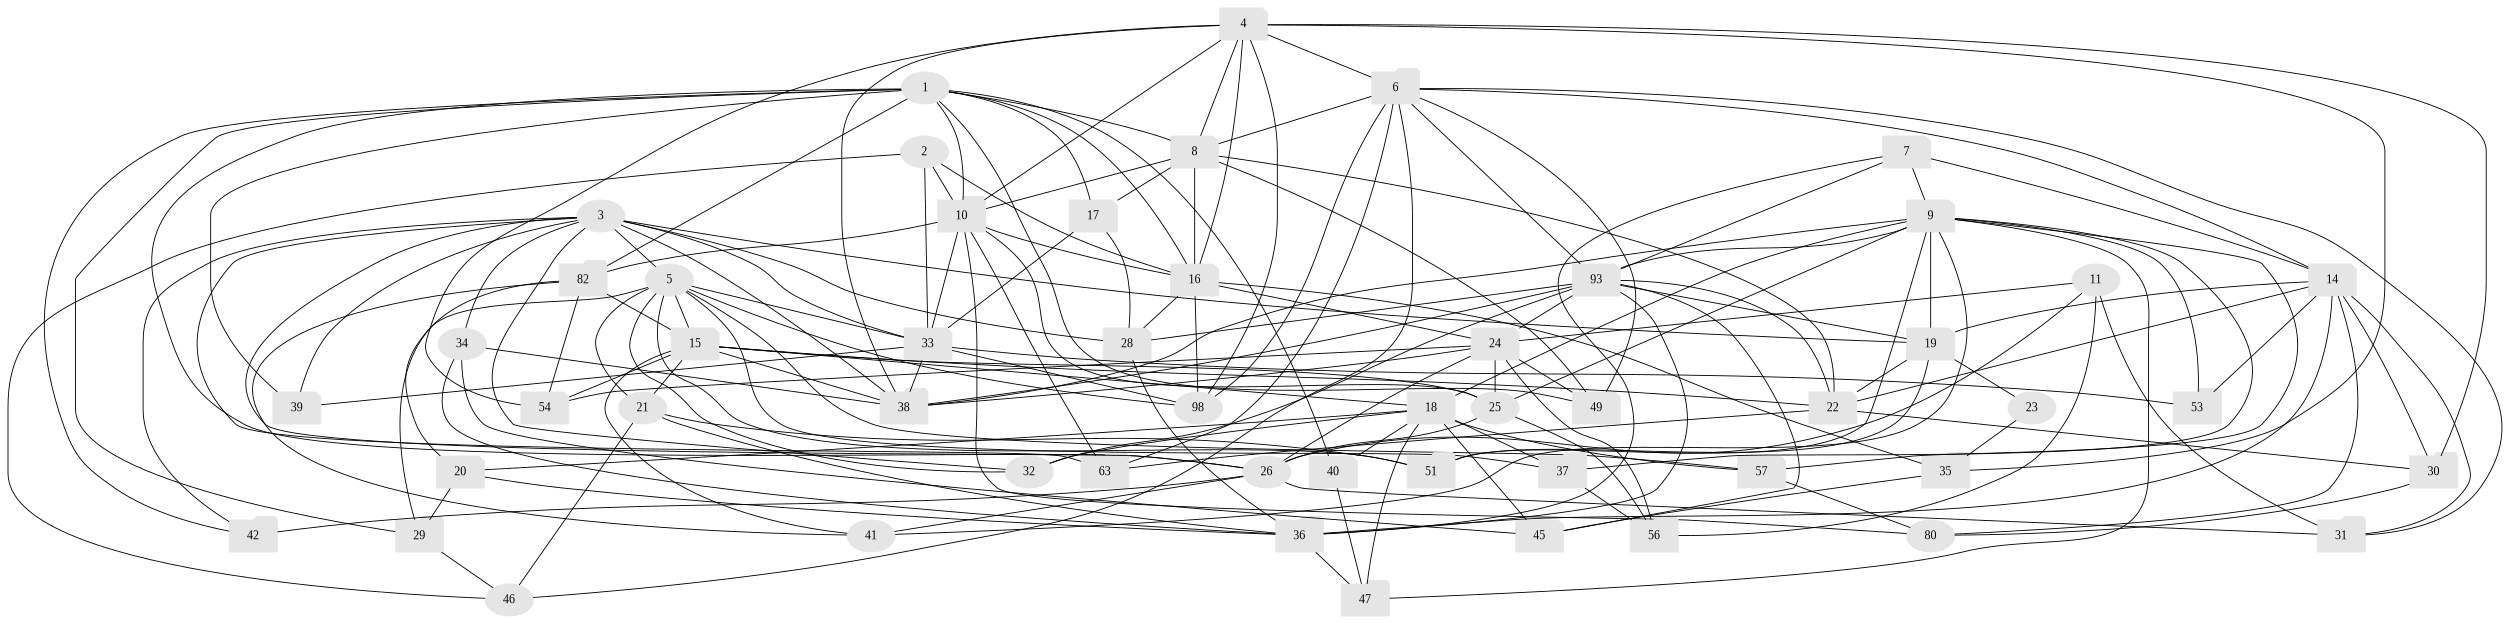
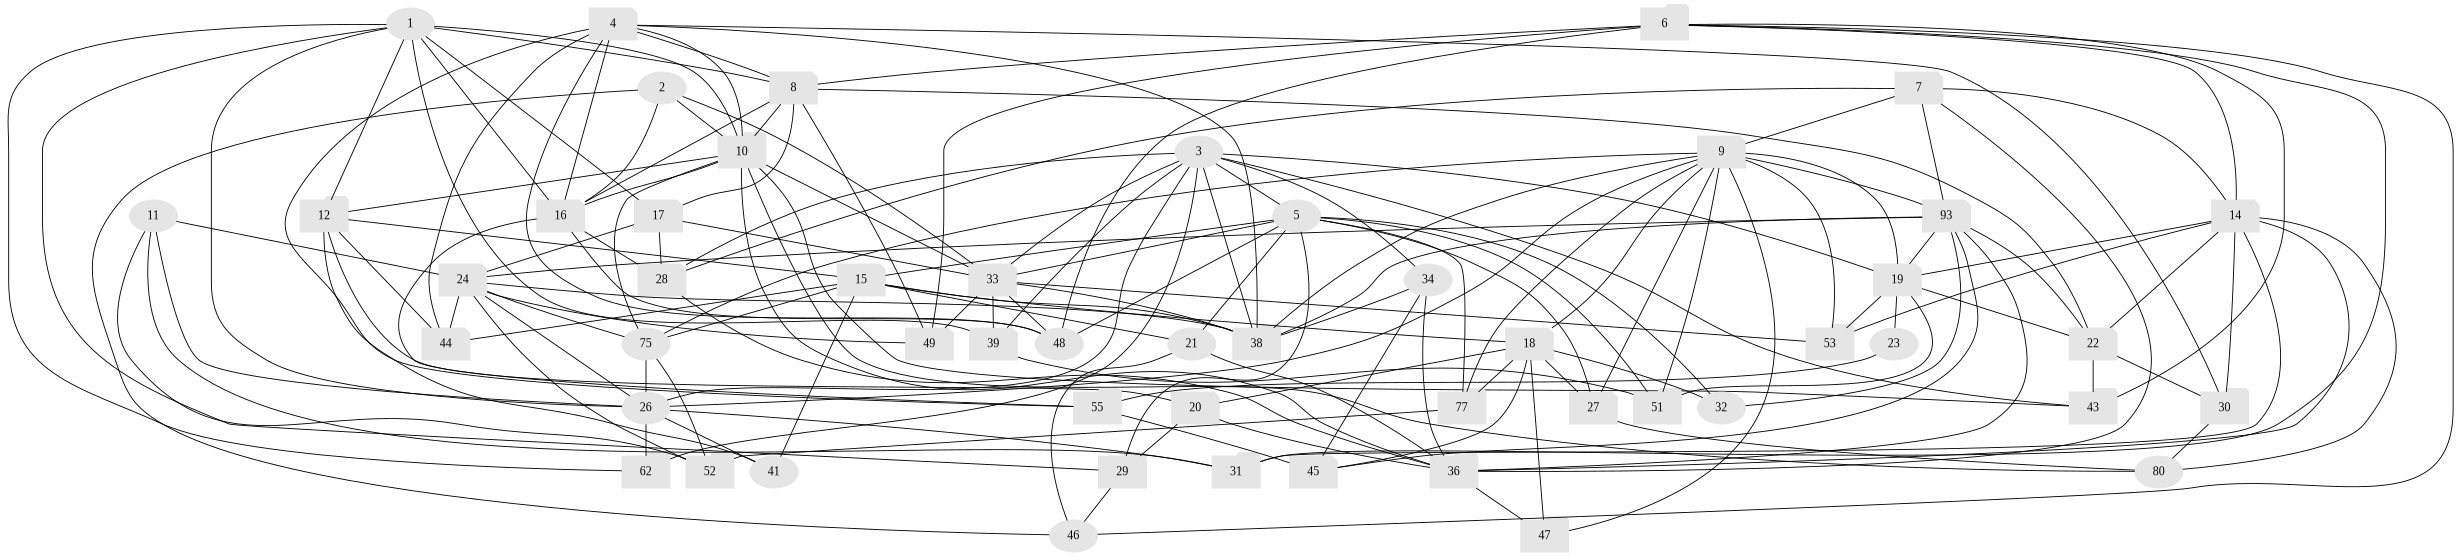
(1319, 56) -> none
(1496, 184) -> none
(583, 280) -> (324, 216)
(1383, 309) -> (1281, 119)
none -> (1864, 312)
(1389, 321) -> (557, 249)
(1087, 354) -> (961, 312)
none -> (1153, 372)
(1209, 374) -> none
(545, 408) -> (446, 344)
(1198, 408) -> (1059, 344)
(1495, 408) -> (646, 344)
(1110, 438) -> (1326, 375)
(644, 440) -> none
(1105, 472) -> (2093, 408)
(1333, 472) -> none
(1563, 472) -> (1462, 408)
(1762, 472) -> (1594, 408)
(1946, 472) -> (1098, 408)
(1455, 490) -> (1263, 364)
(253, 536) -> (646, 472)
(1654, 536) -> (710, 472)
